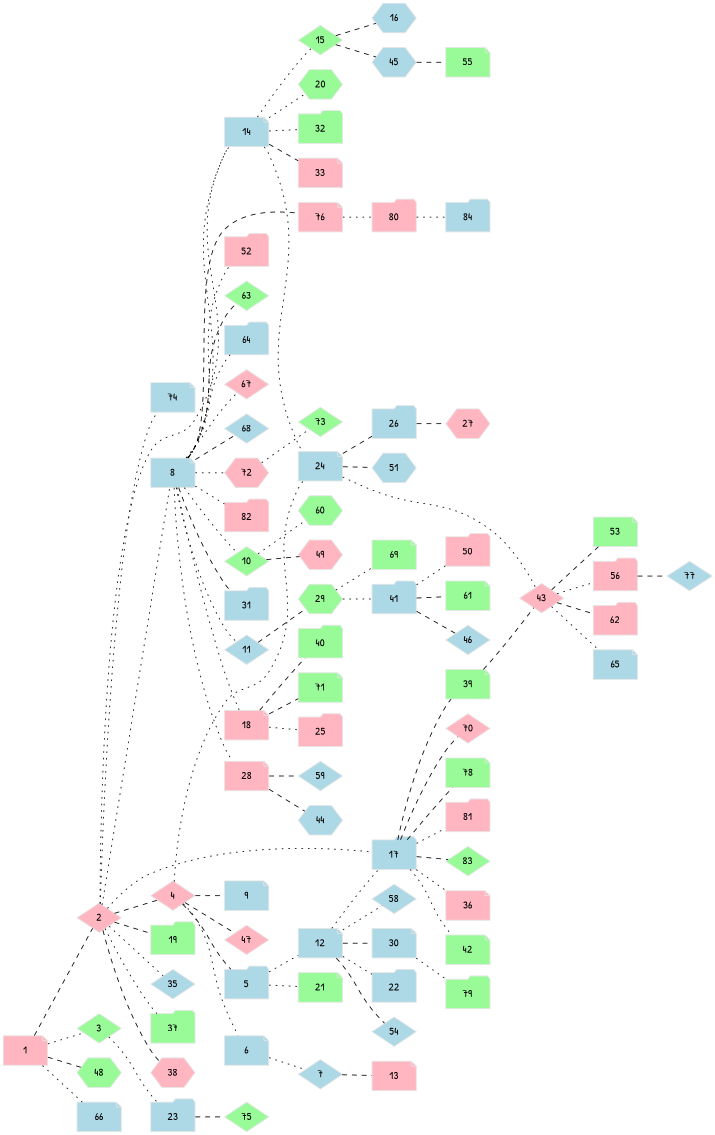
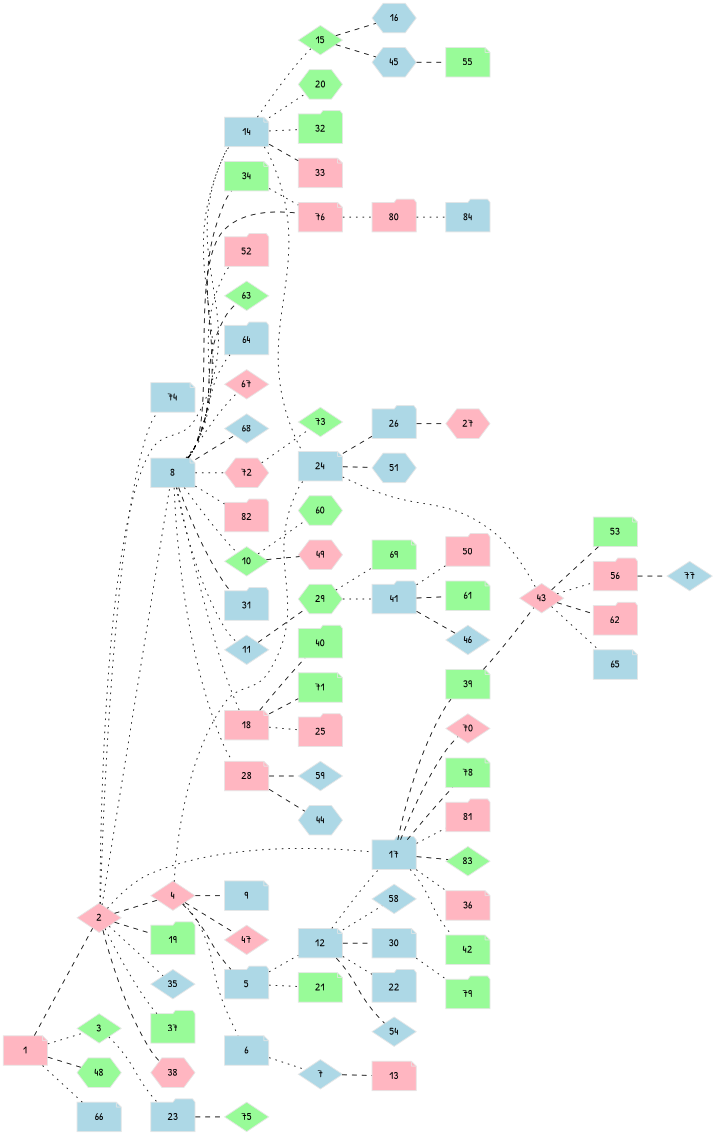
none -> (247, 176)
